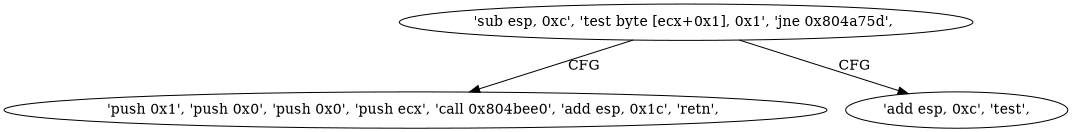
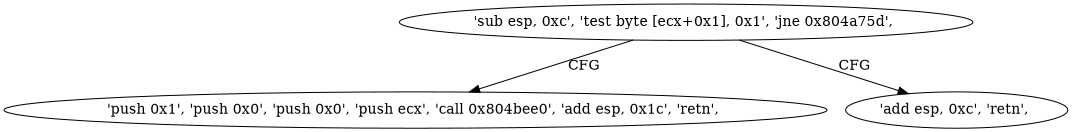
(957, 110) -> (957, 110)
